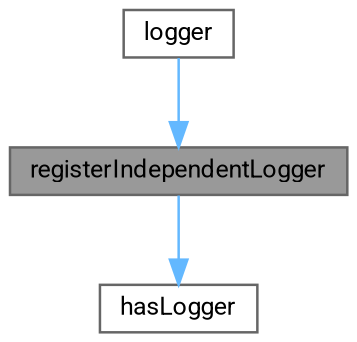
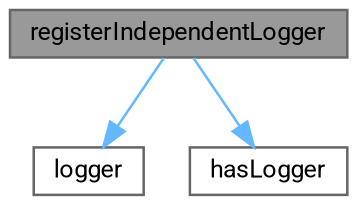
(179, 90) -> (141, 92)
